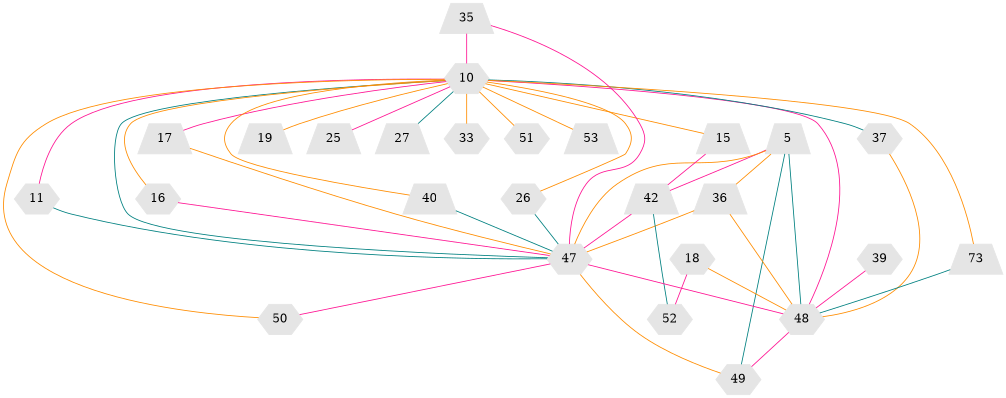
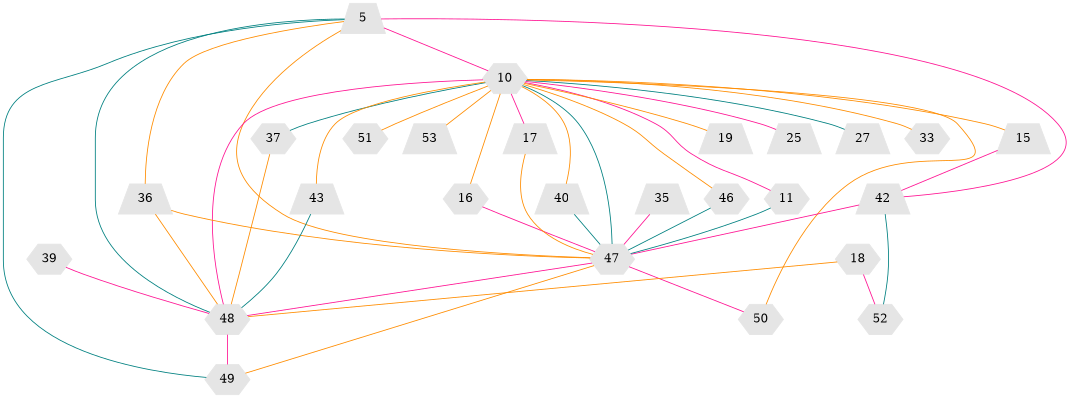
(467, 49) -> (436, 49)
(524, 199) -> (727, 199)
(976, 259) -> (317, 199)
